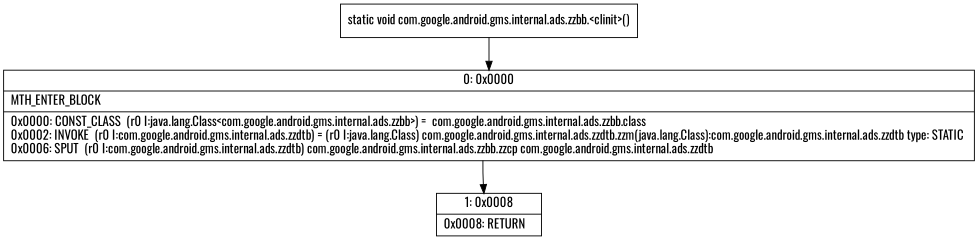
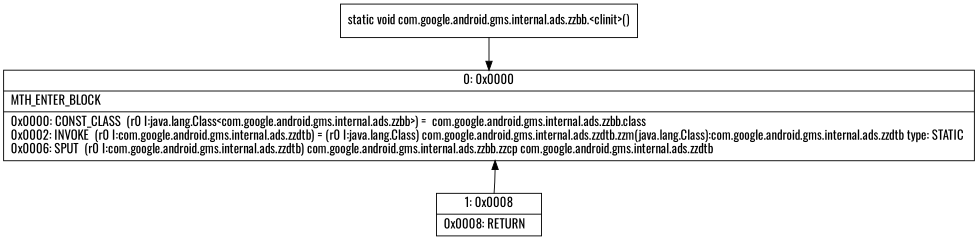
(483, 172) -> (495, 182)
